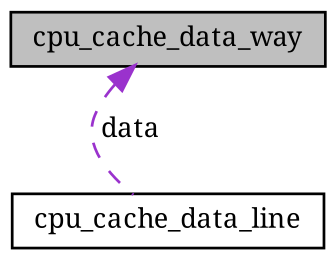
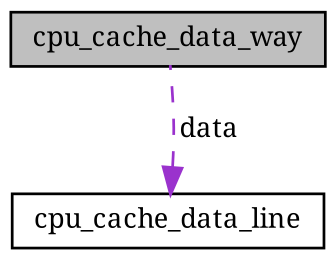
(94, 143) -> (174, 116)
